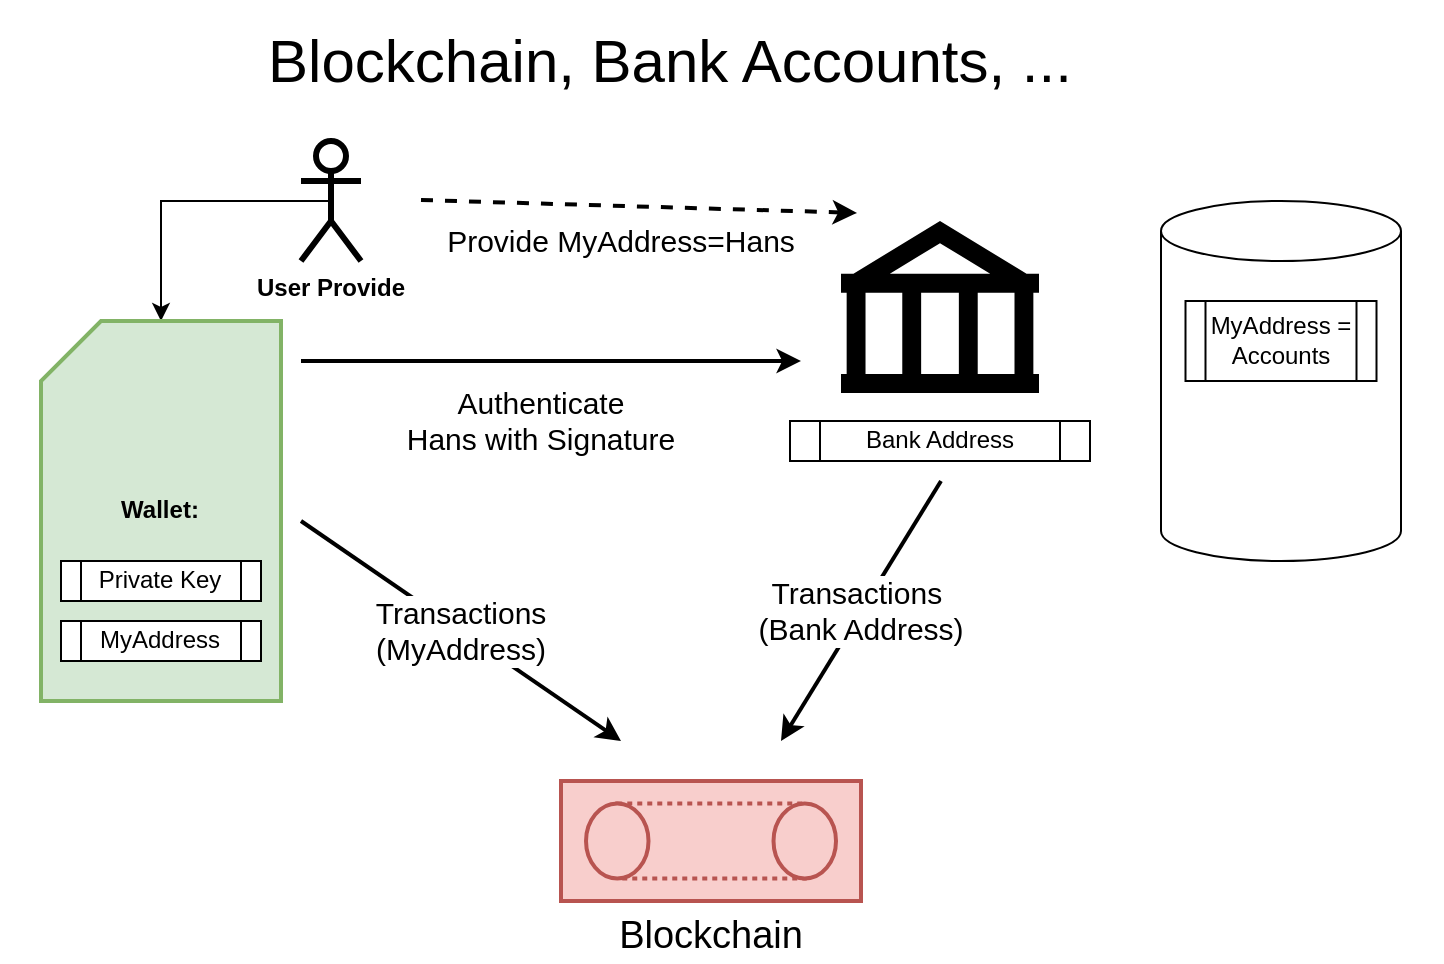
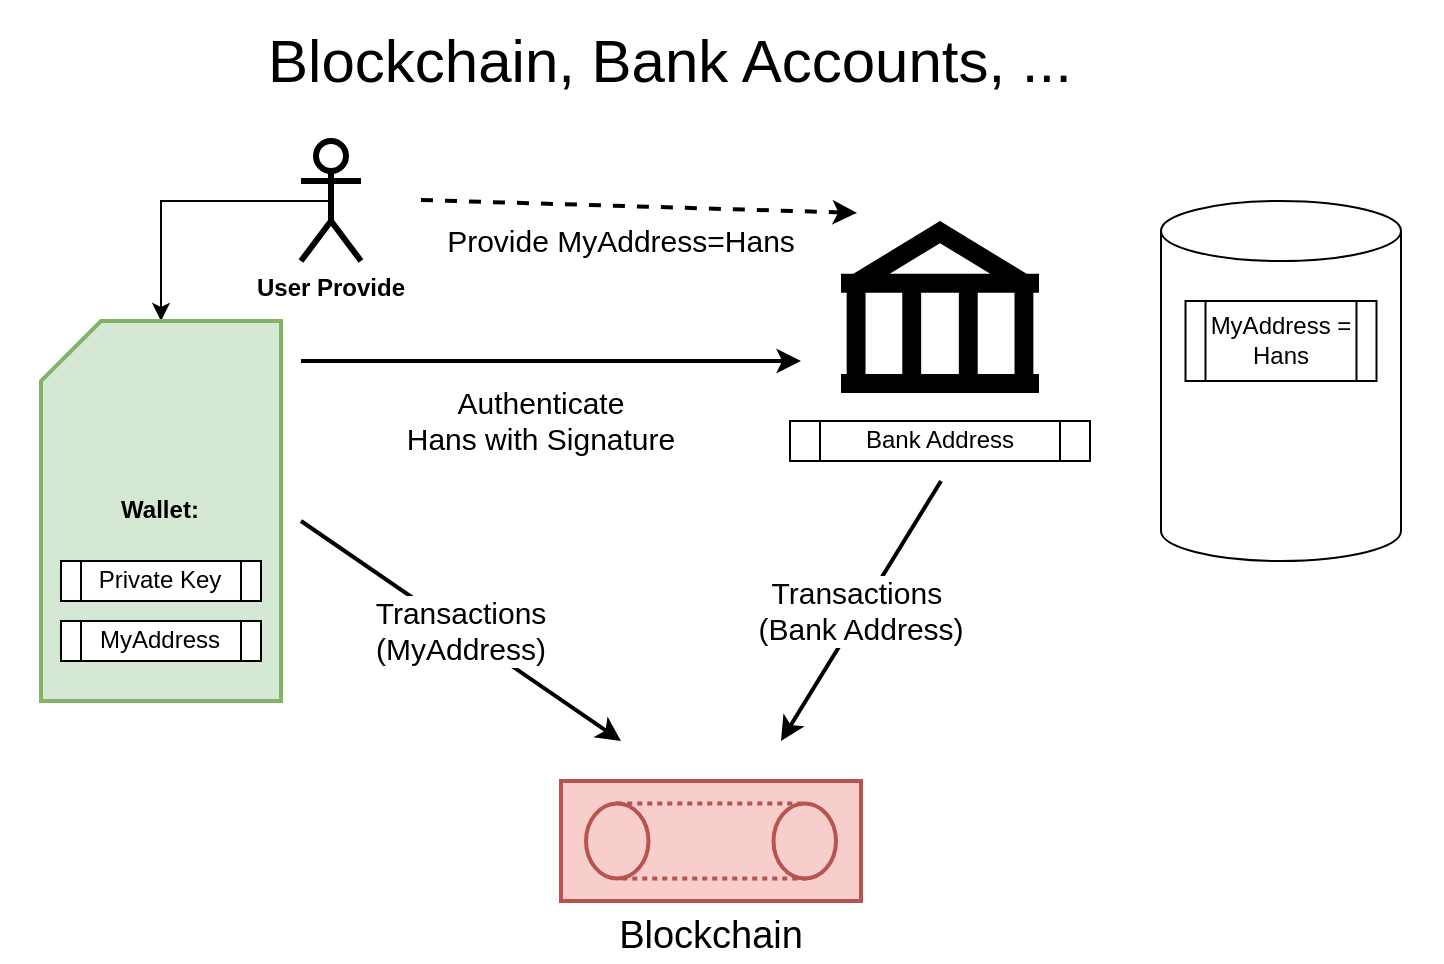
(1282, 341) -> (1282, 341)
